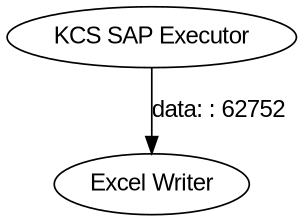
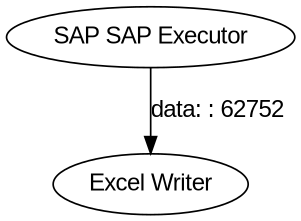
(152, 37) -> (151, 37)
